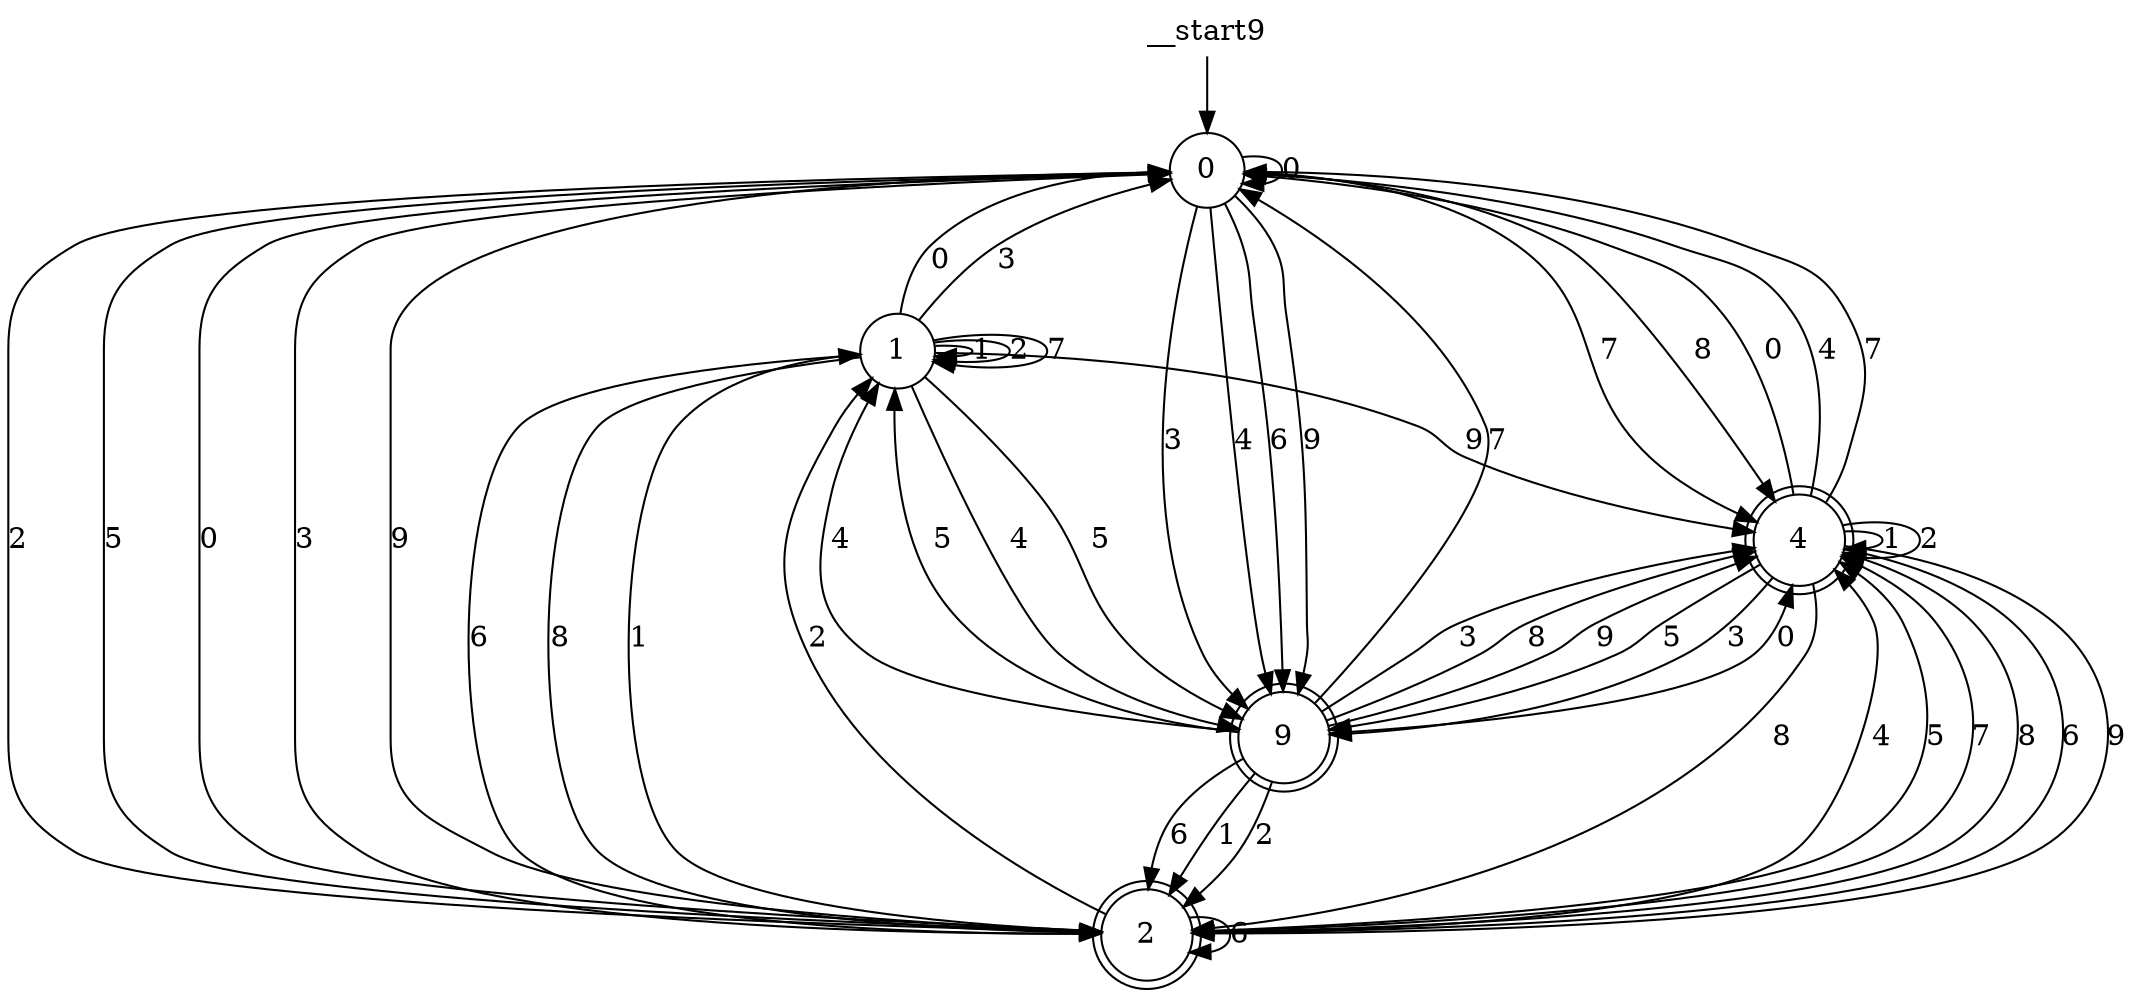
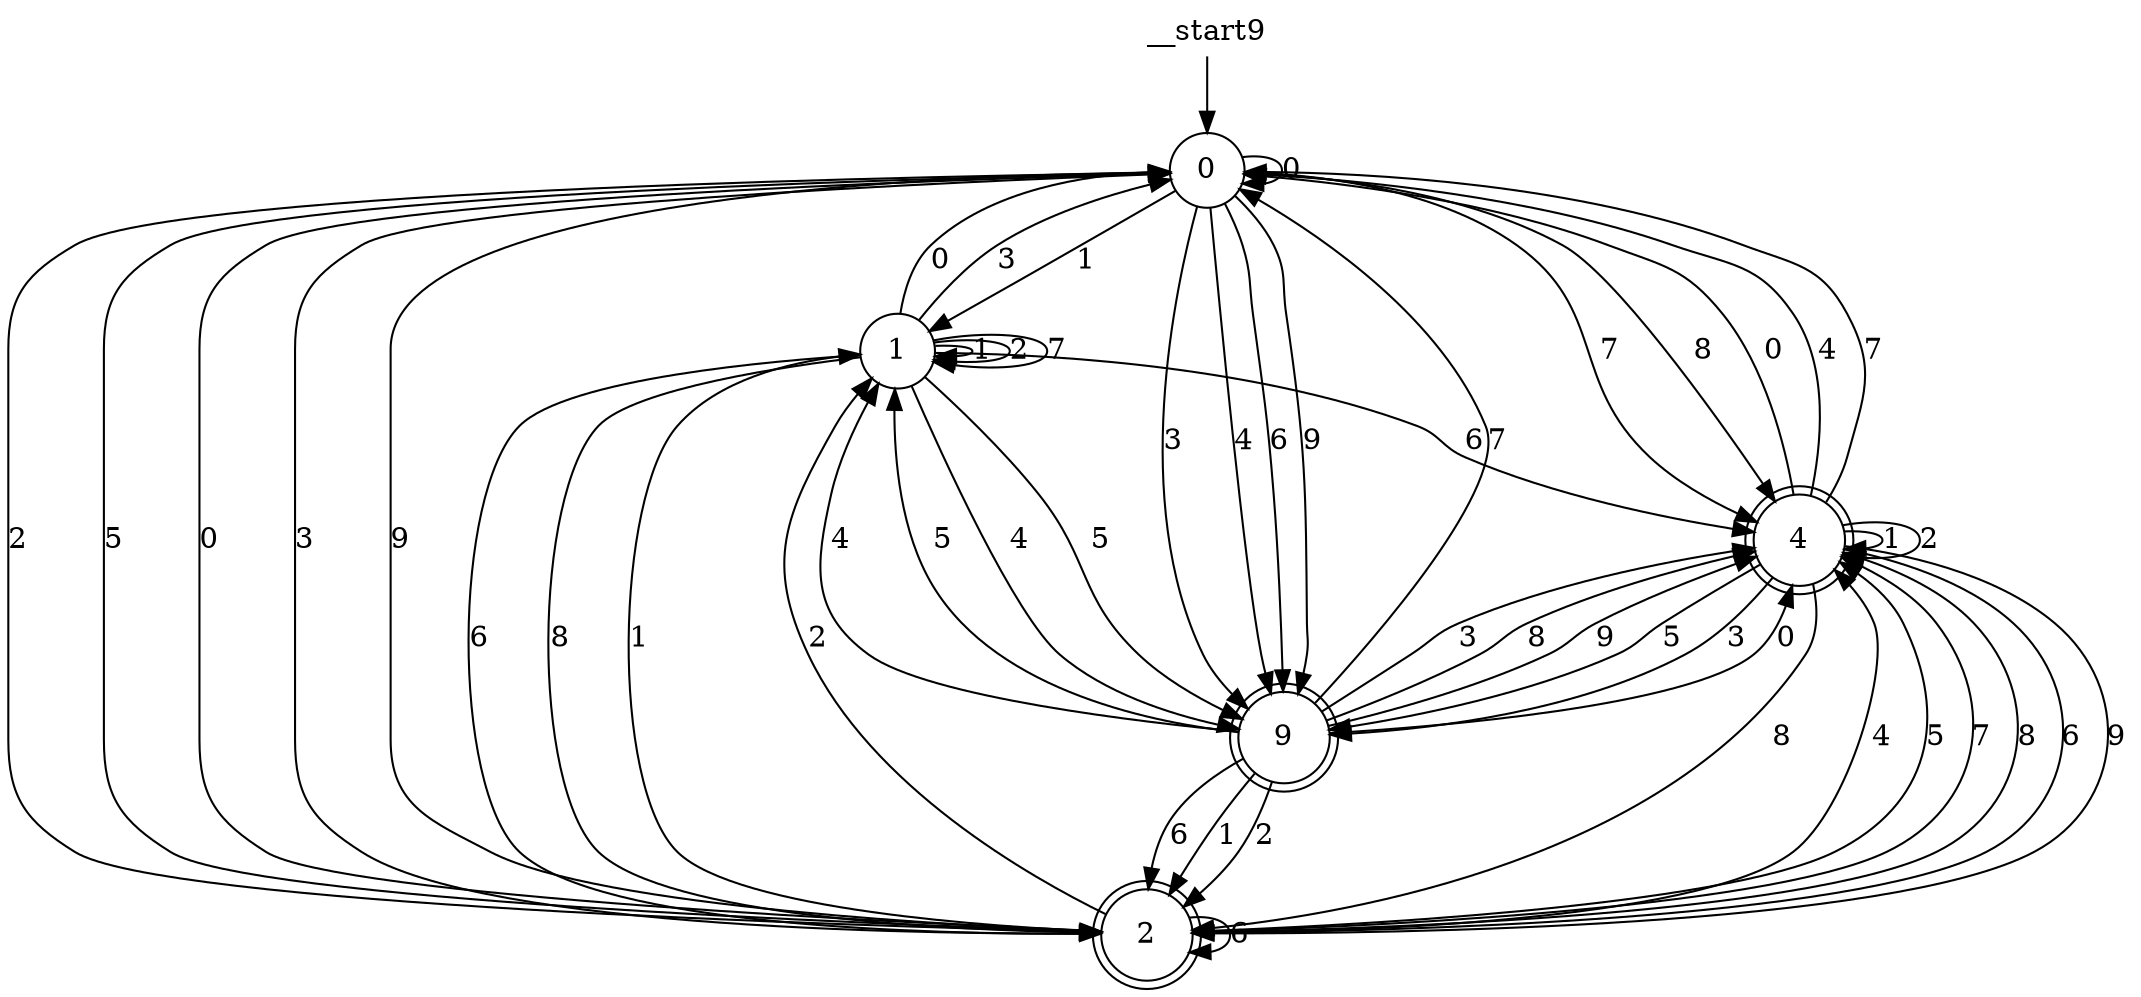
none -> (1062, 256)
(1475, 442) -> (1475, 442)
